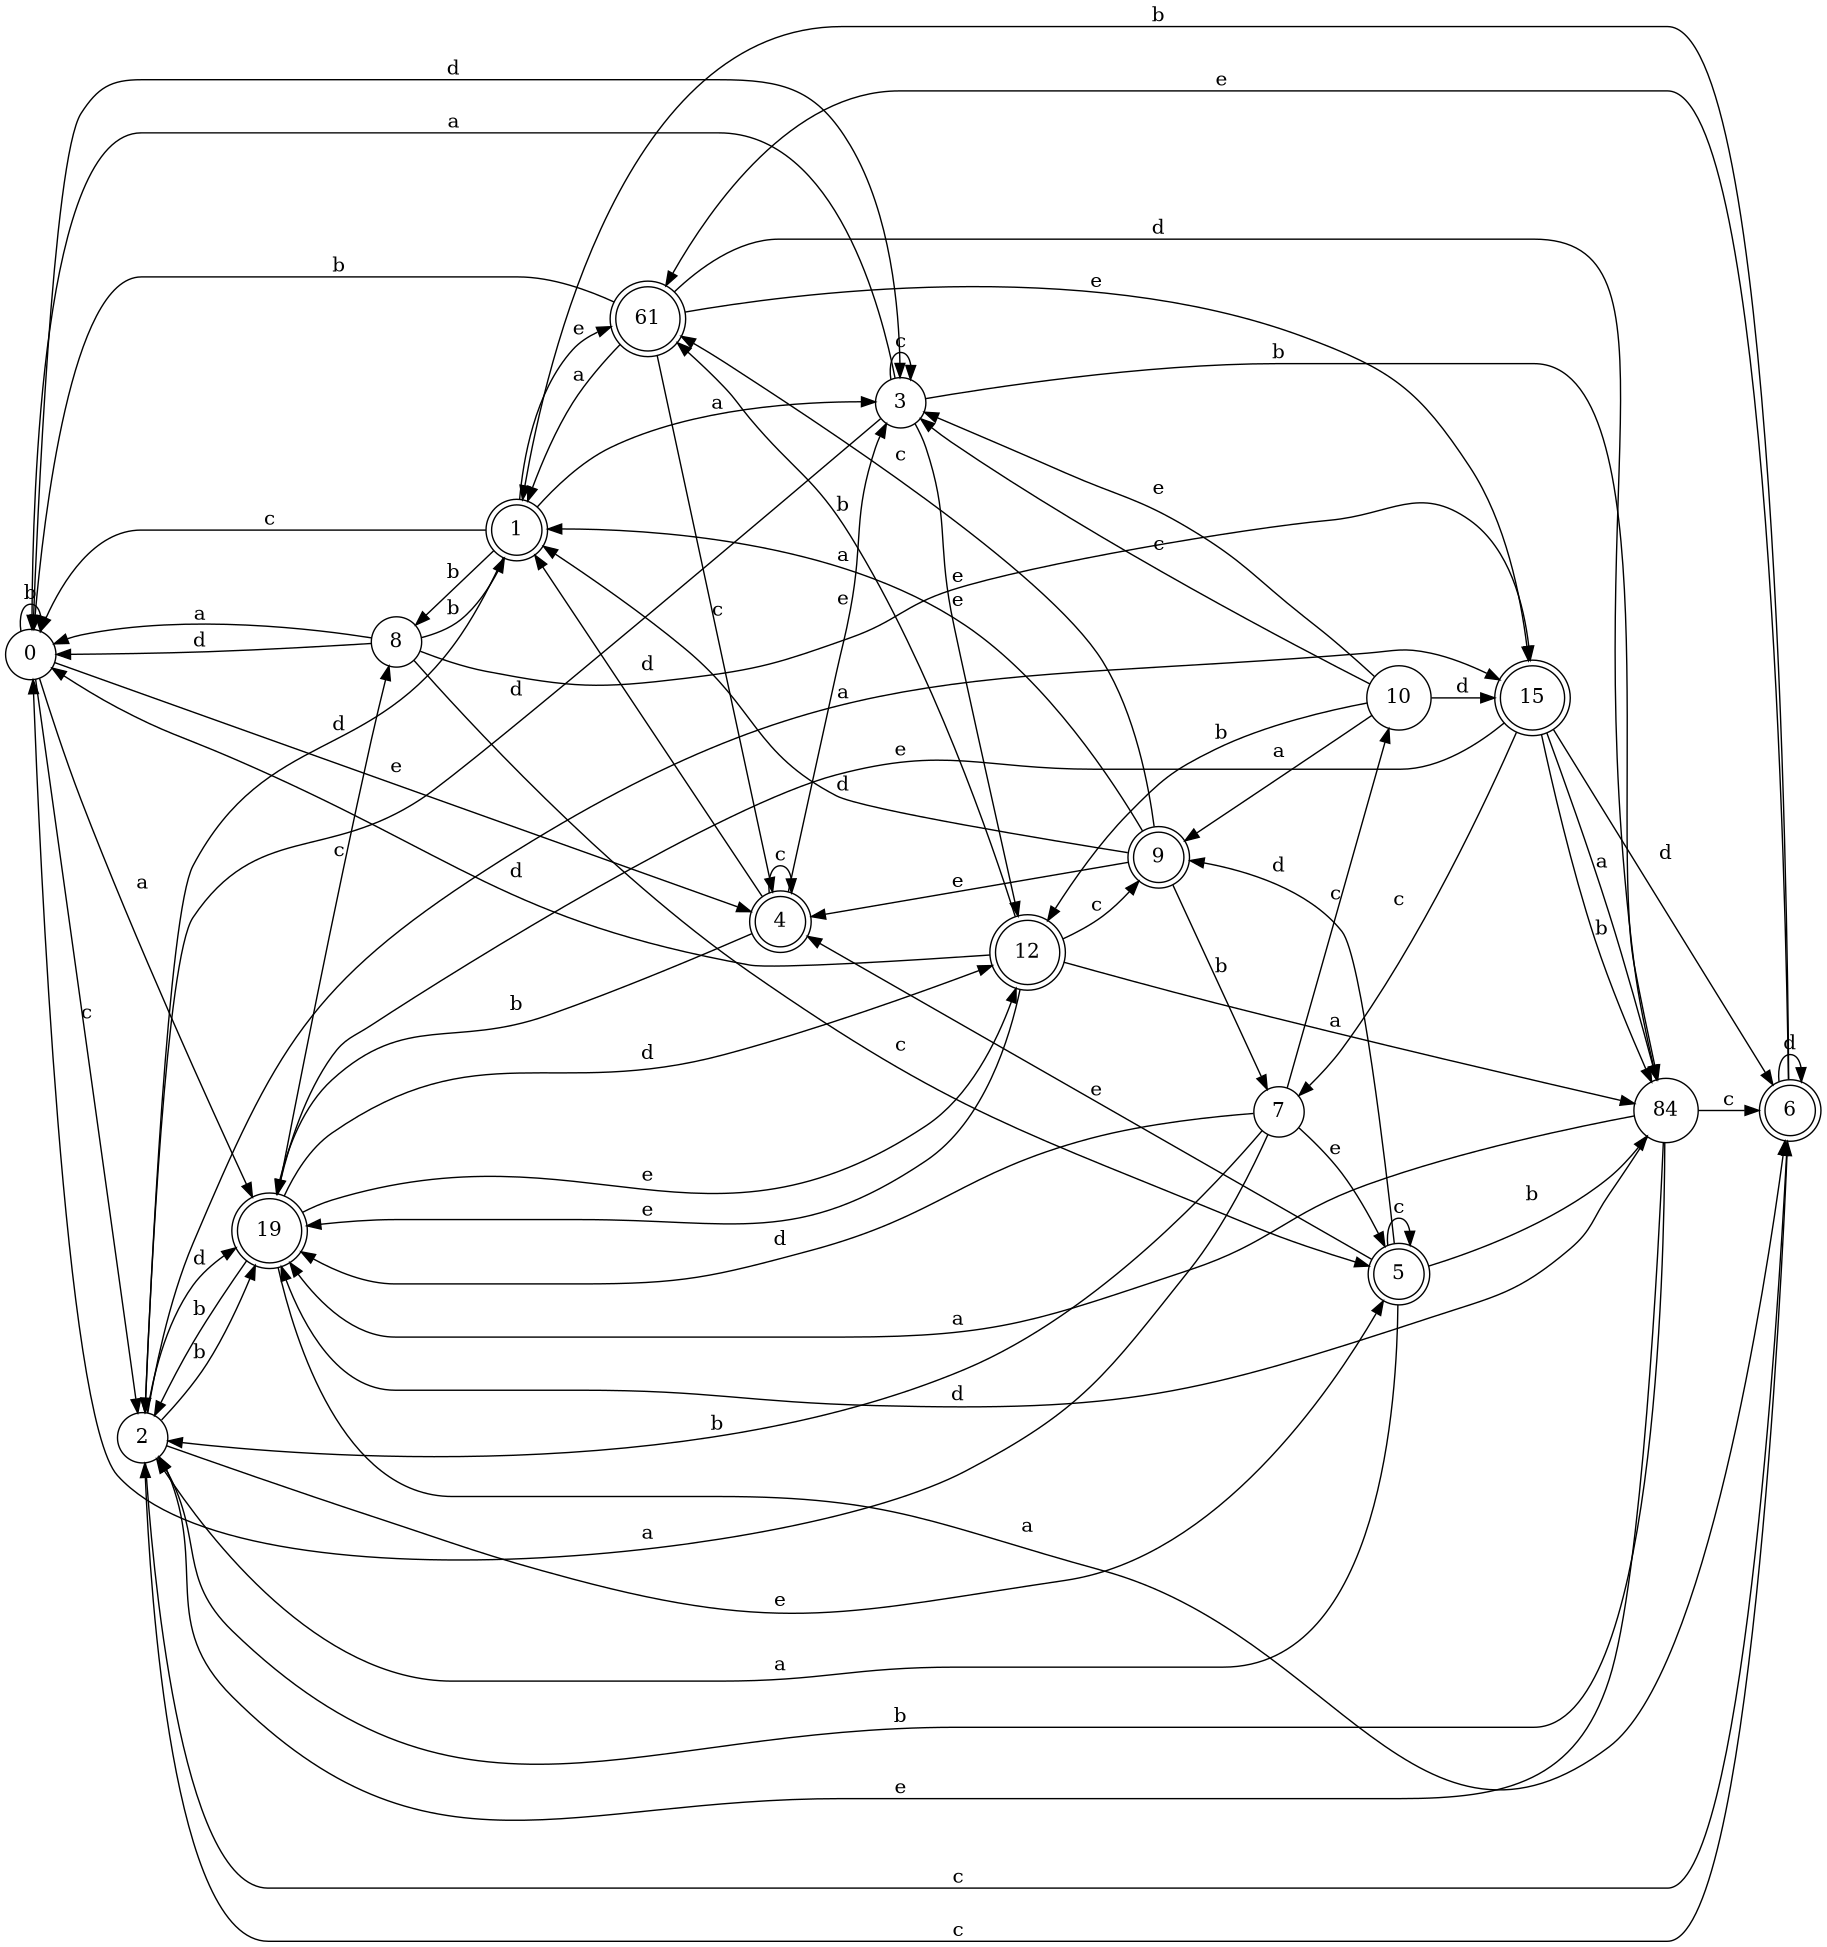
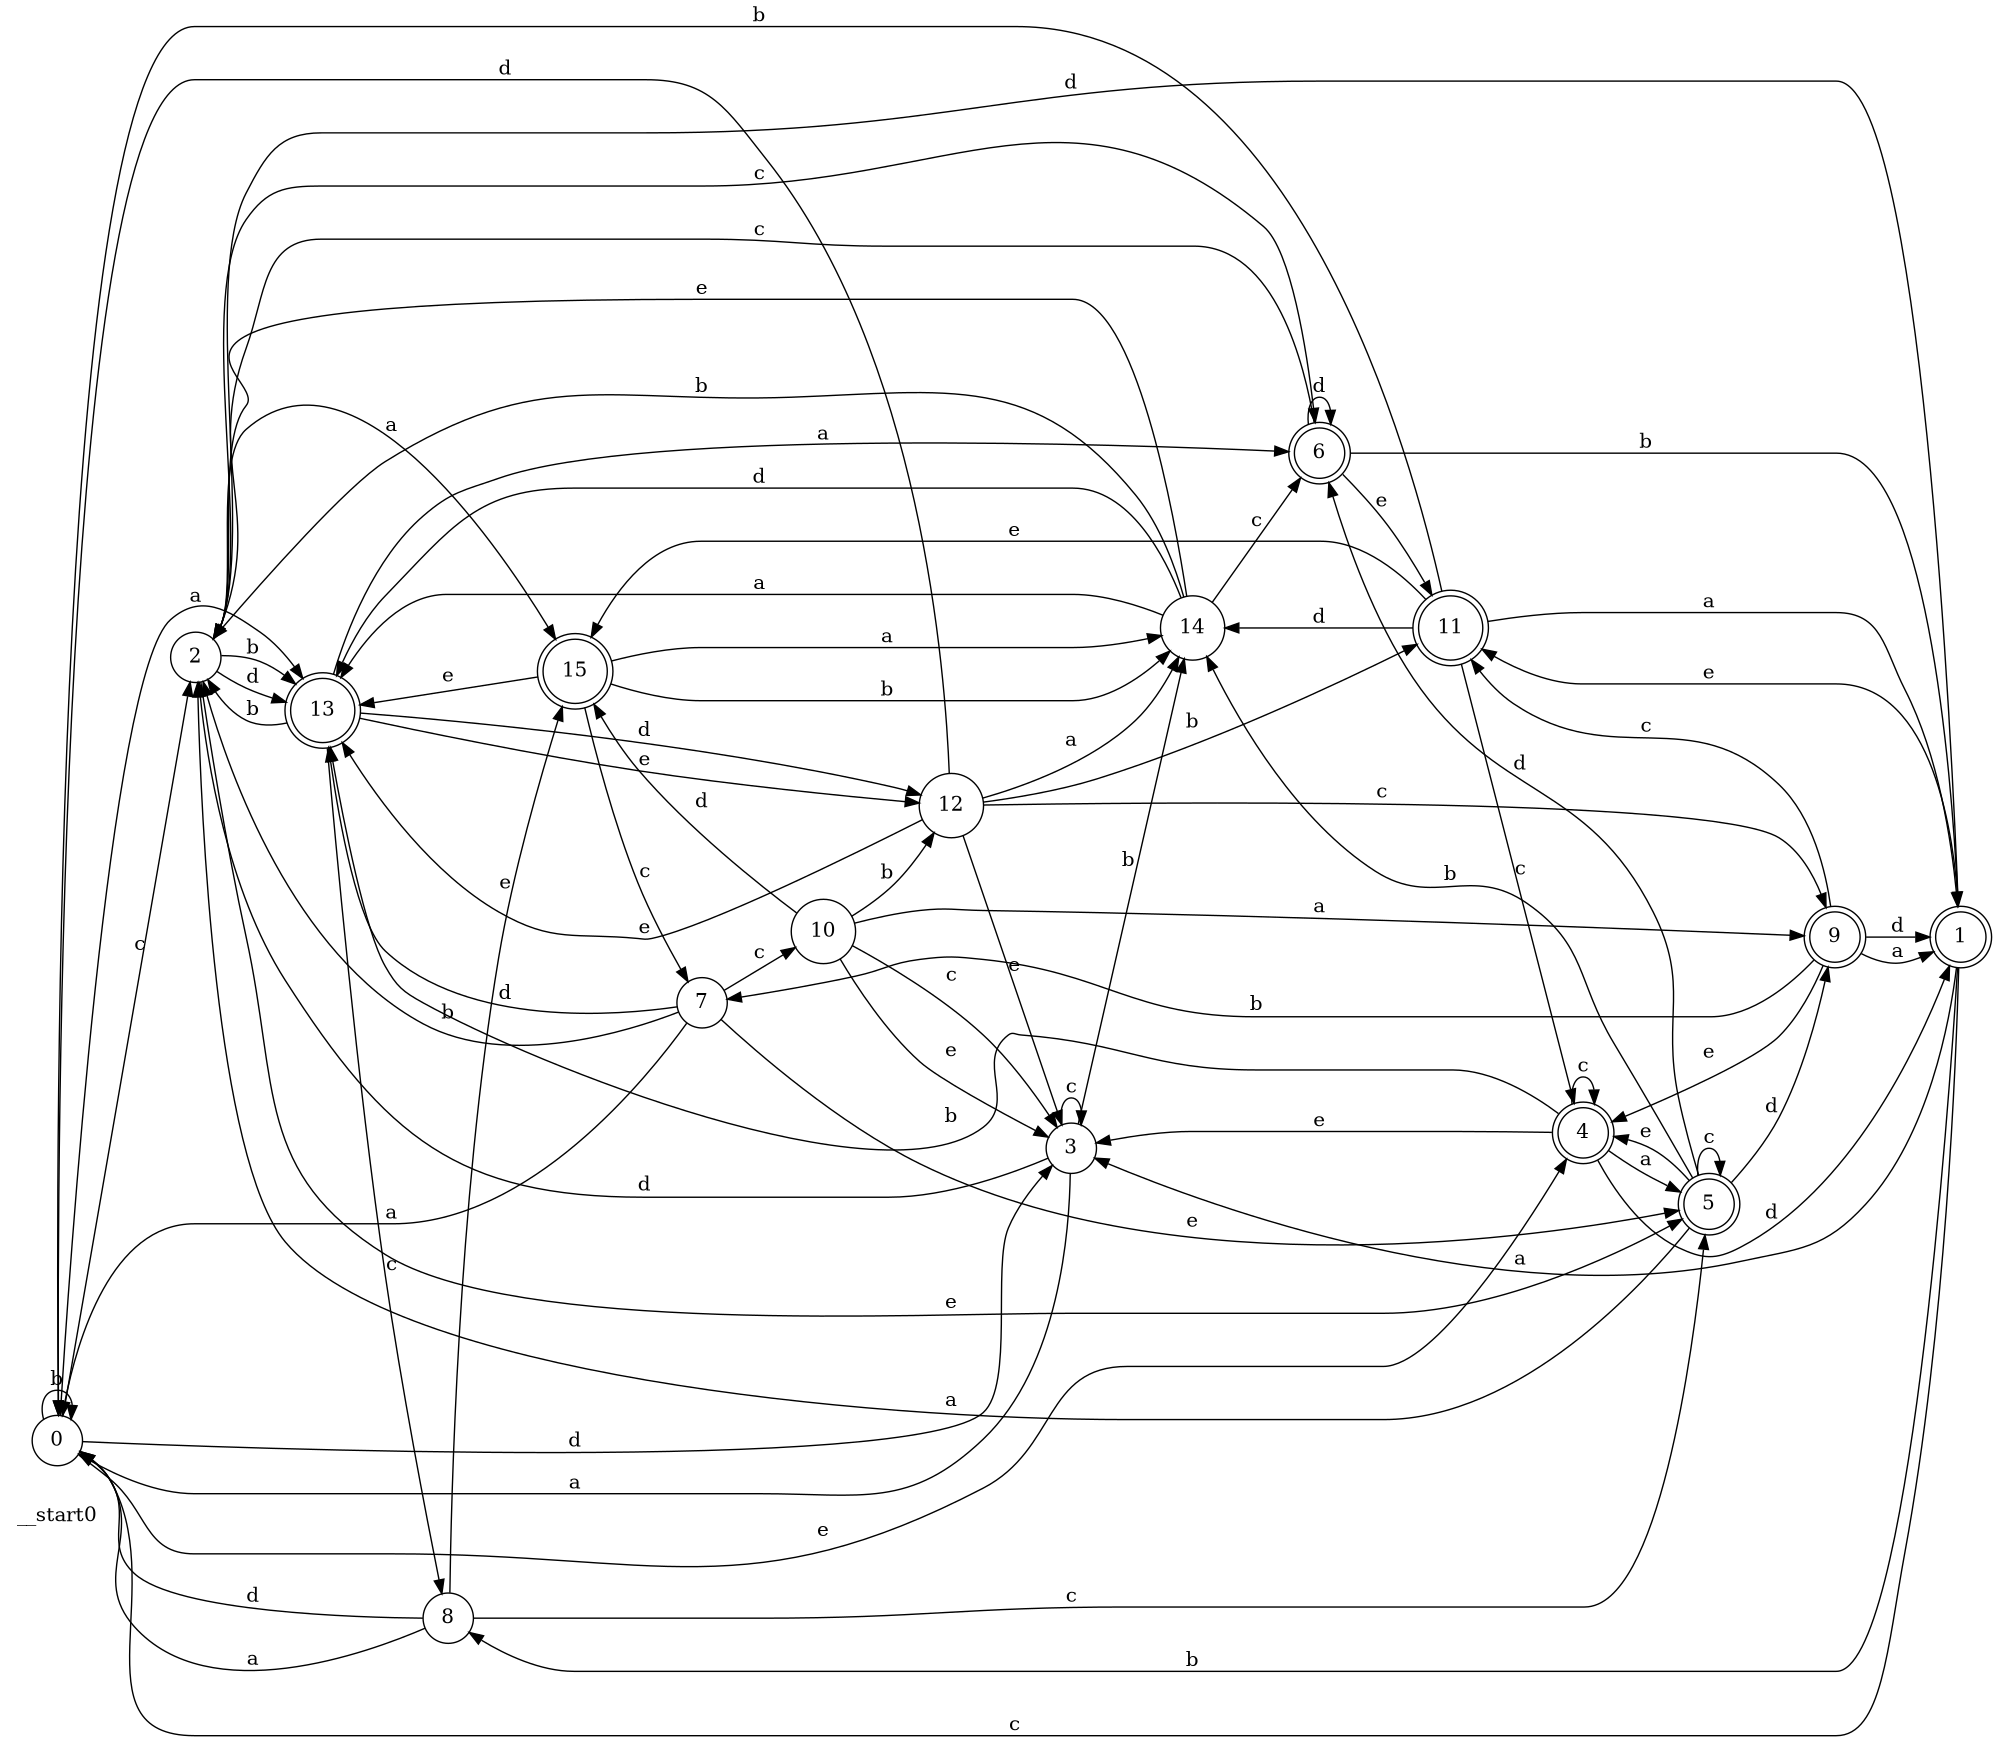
(648, 319) -> (1451, 628)
(460, 621) -> none
(962, 663) -> (1010, 973)
(1659, 901) -> (1583, 823)
(1028, 952) -> (951, 806)
(1666, 1110) -> (1193, 628)
none -> (1637, 1169)
(270, 1231) -> (323, 710)
none -> (57, 1516)
